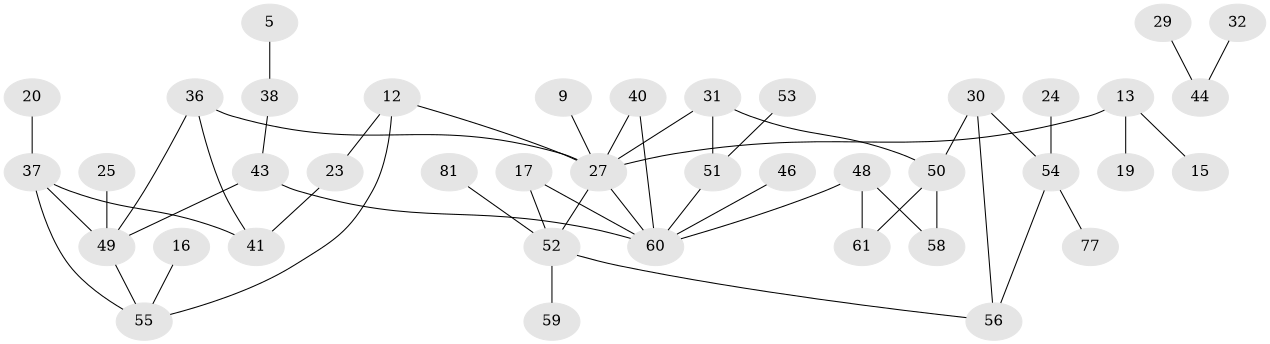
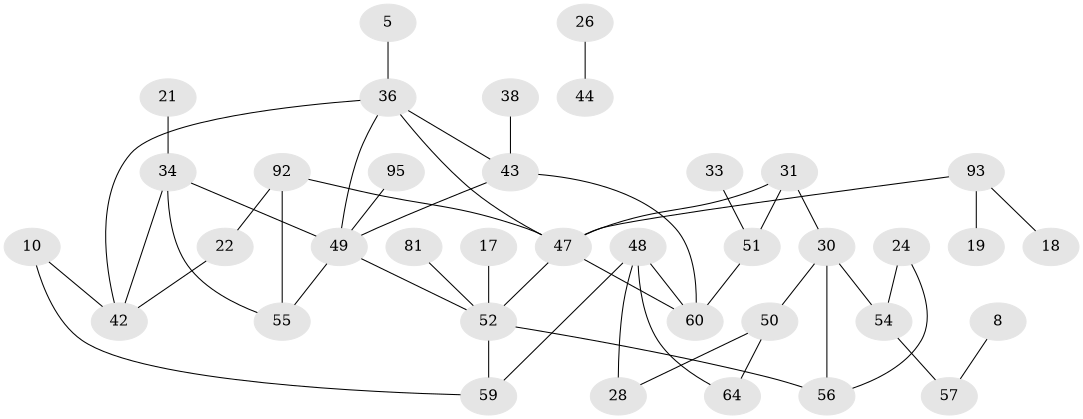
(1163, 23) -> (585, 23)
(1238, 23) -> none
(270, 60) -> (388, 60)
(32, 98) -> (168, 98)
(392, 98) -> (282, 172)
(563, 98) -> none
(638, 98) -> none
(787, 98) -> (715, 172)
(1126, 98) -> (976, 172)
none -> (449, 135)
(825, 135) -> (808, 210)
(32, 172) -> (168, 172)
(107, 172) -> (396, 172)
(335, 172) -> (225, 247)
(599, 172) -> (563, 247)
(787, 172) -> none
(1200, 172) -> (1051, 247)
(590, 209) -> none
none -> (32, 247)
(182, 247) -> none
(256, 247) -> (119, 322)
(862, 247) -> (732, 396)
(937, 247) -> (618, 396)
(1023, 247) -> (920, 343)
(1090, 247) -> (949, 396)
none -> (414, 284)
none -> (563, 322)
none -> (998, 322)
